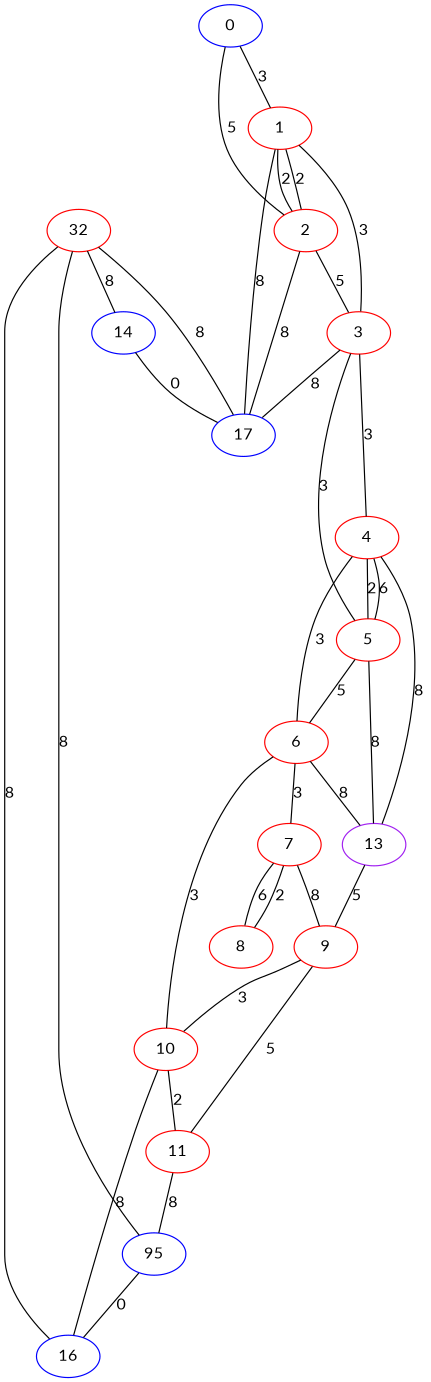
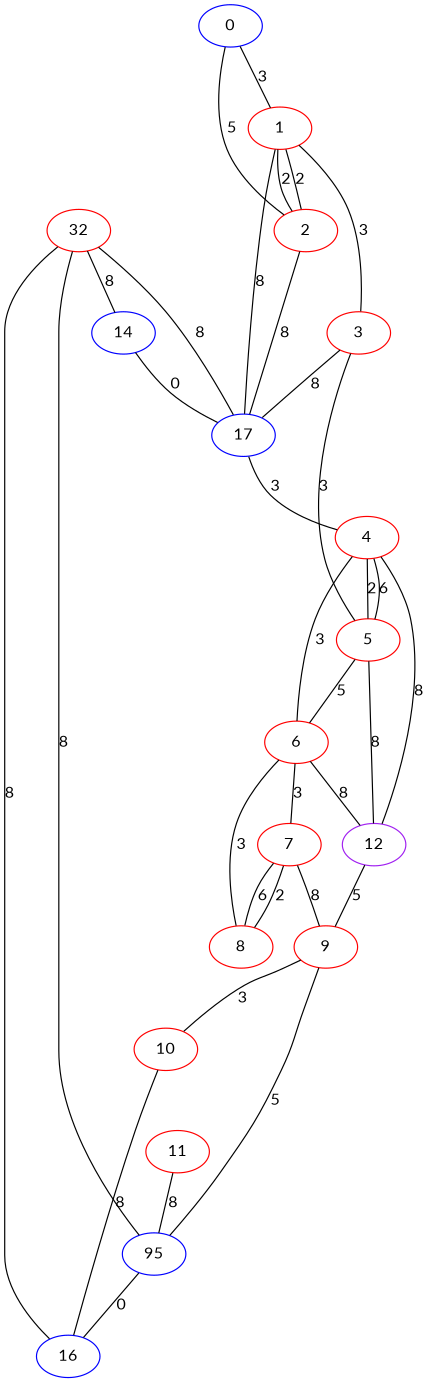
(332, 282) -> none
(363, 435) -> (283, 505)
(374, 845) -> (374, 845)
(193, 880) -> (233, 836)
(252, 1049) -> (261, 1111)
(172, 1101) -> none
